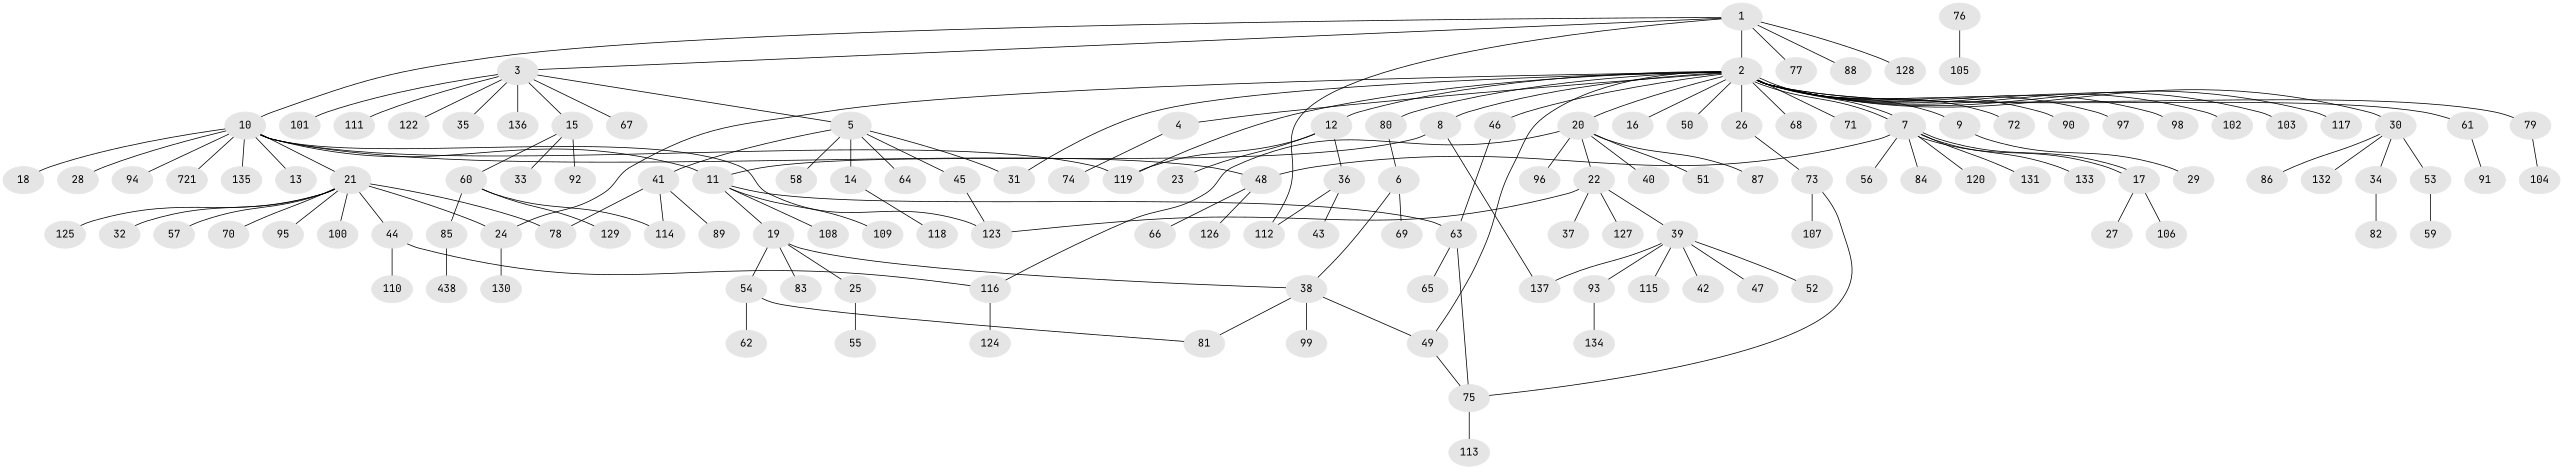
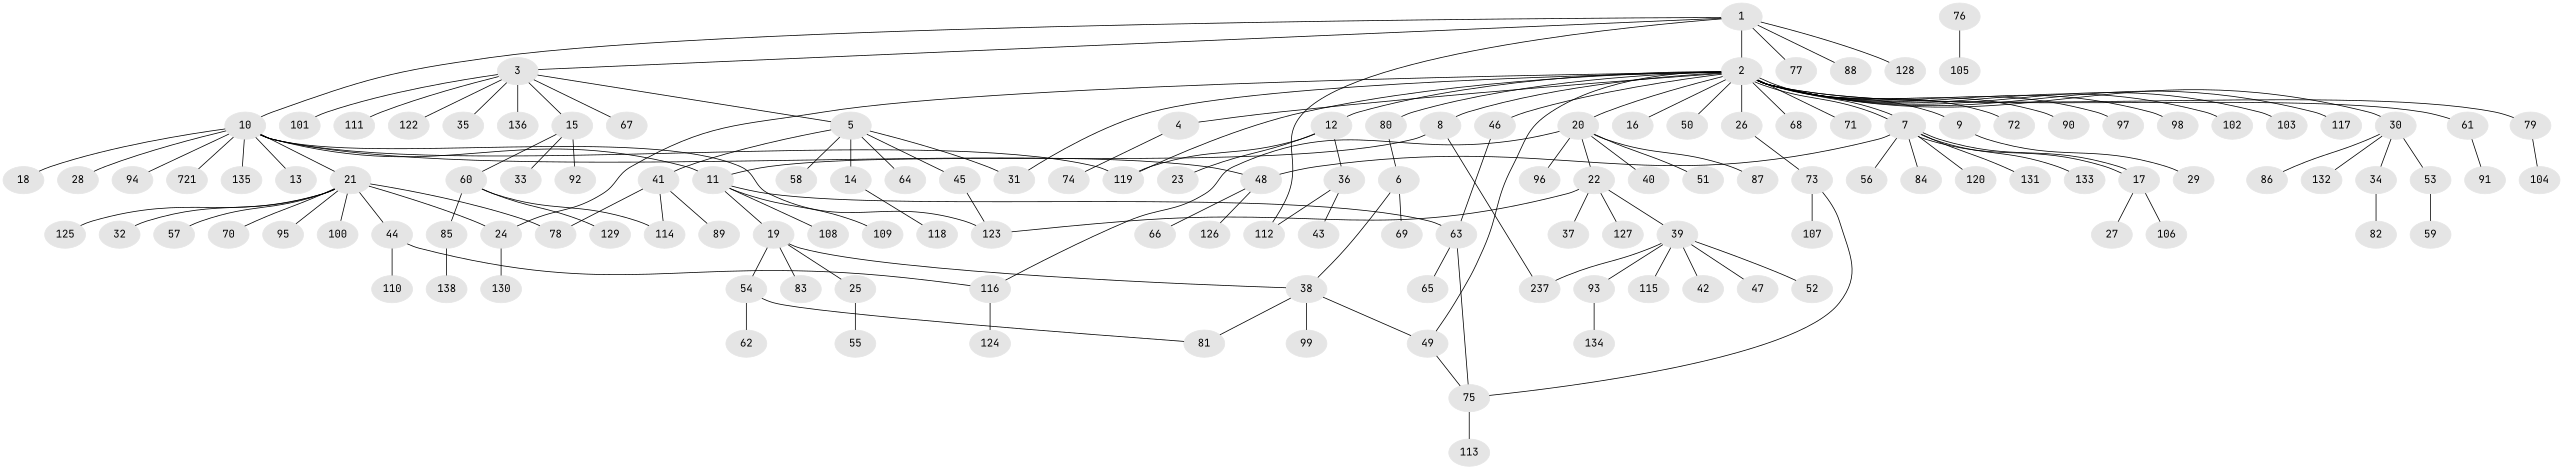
(447, 289) -> (447, 289)
(1540, 289) -> (1540, 289)
